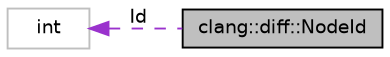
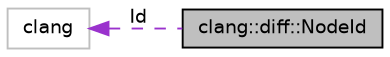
(49, 29) -> (49, 29)
